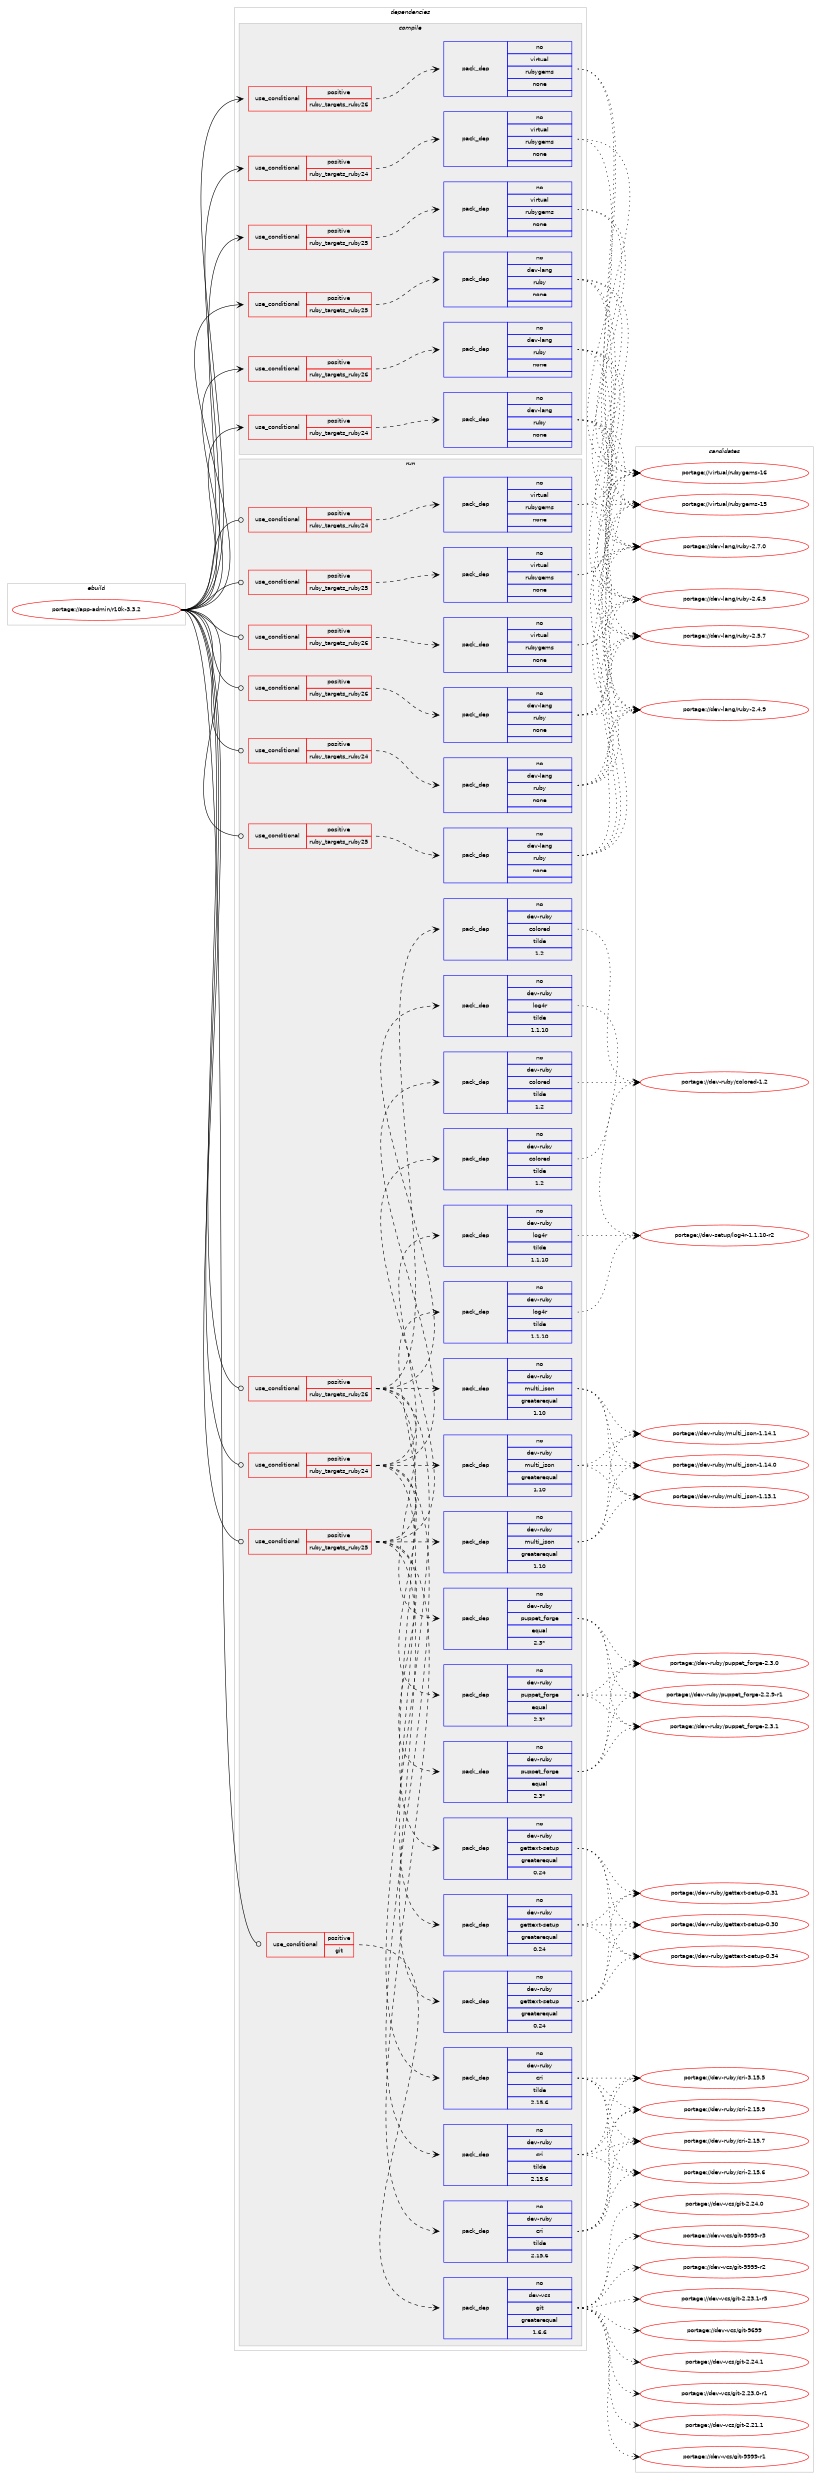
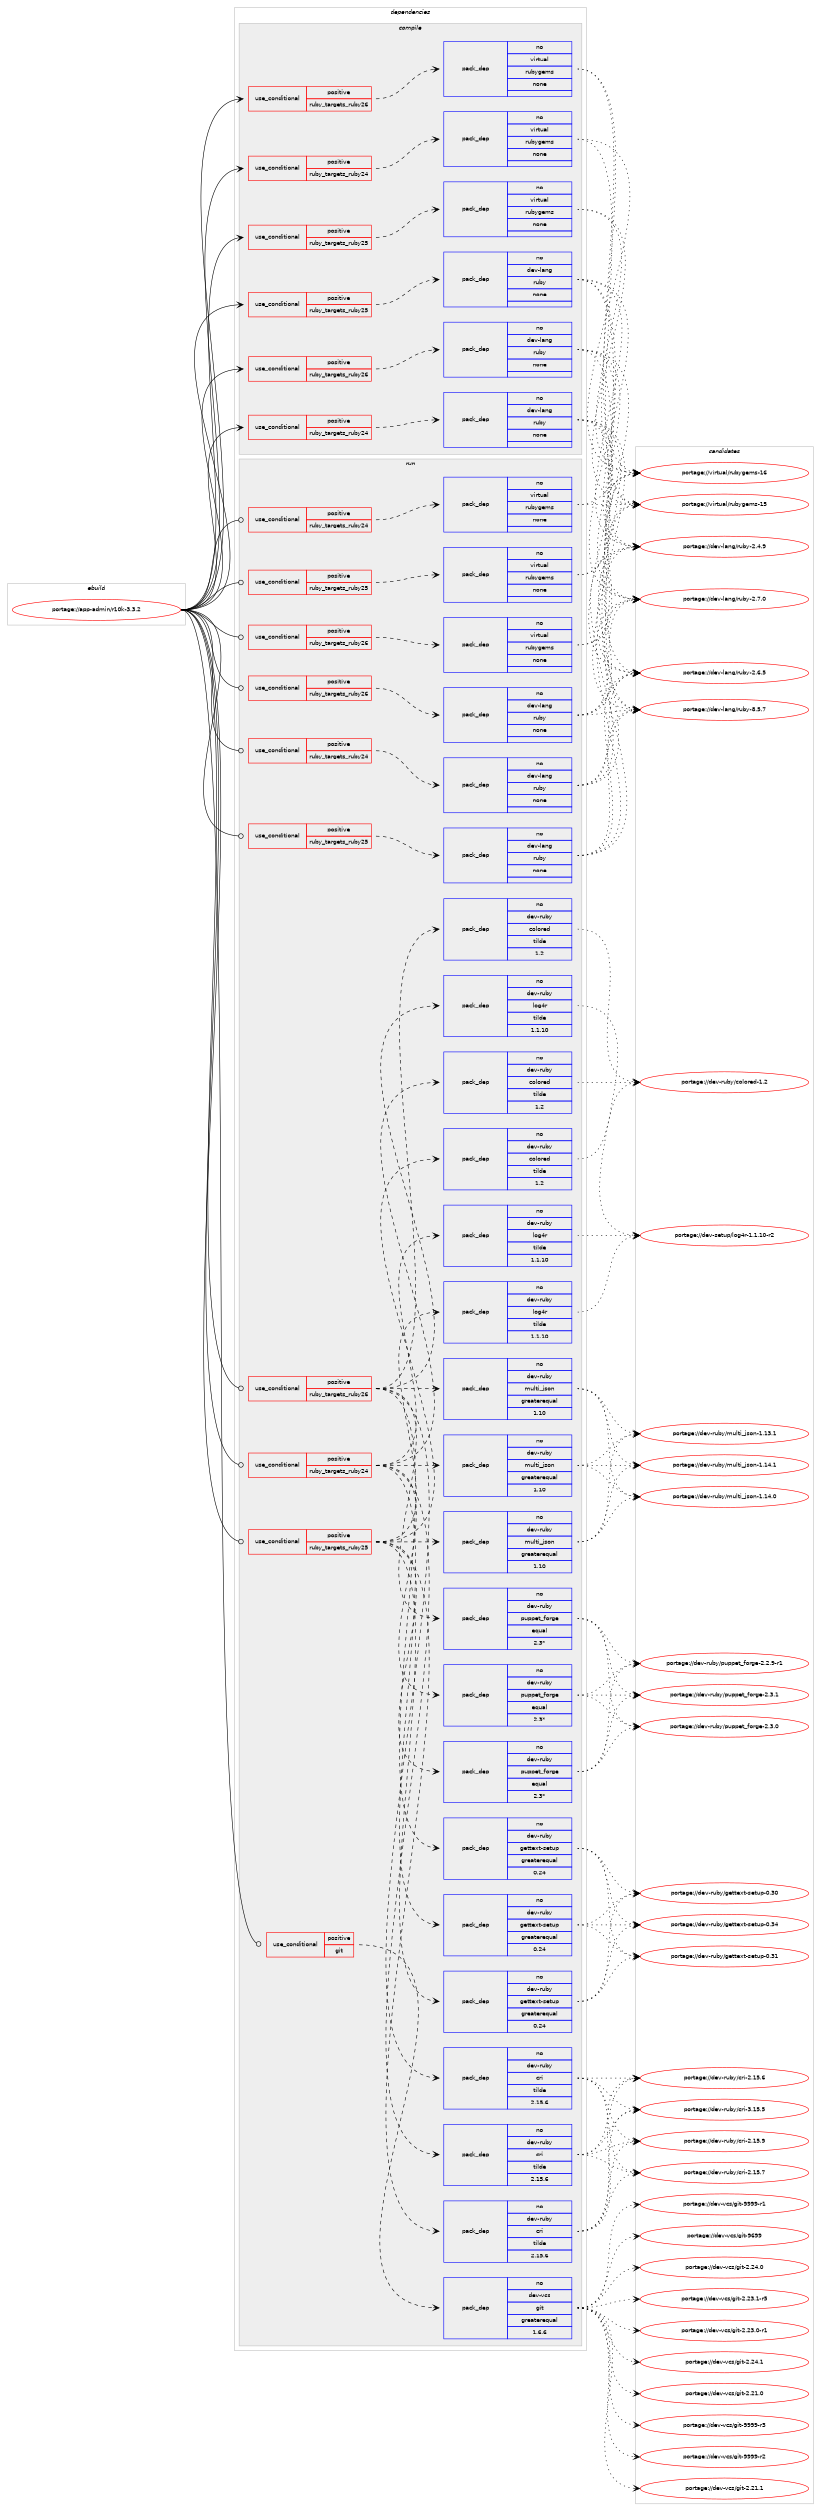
(724, 636) -> (724, 710)
none -> (724, 2394)
